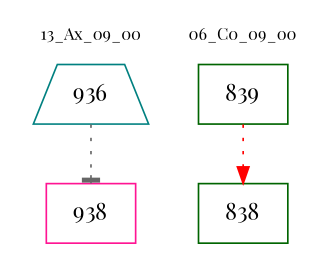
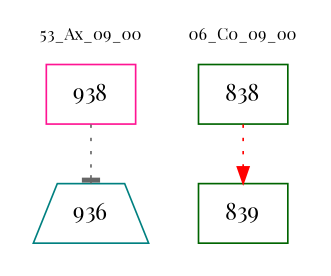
(91, 36) -> (91, 36)
(243, 146) -> (243, 146)
(91, 150) -> (91, 150)
